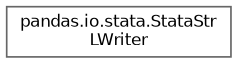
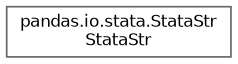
(119, 32) -> (119, 32)
